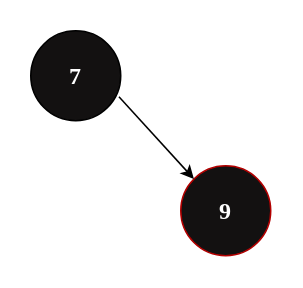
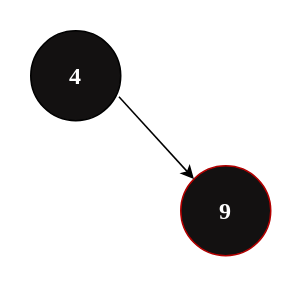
(76, 76) -> (76, 76)
